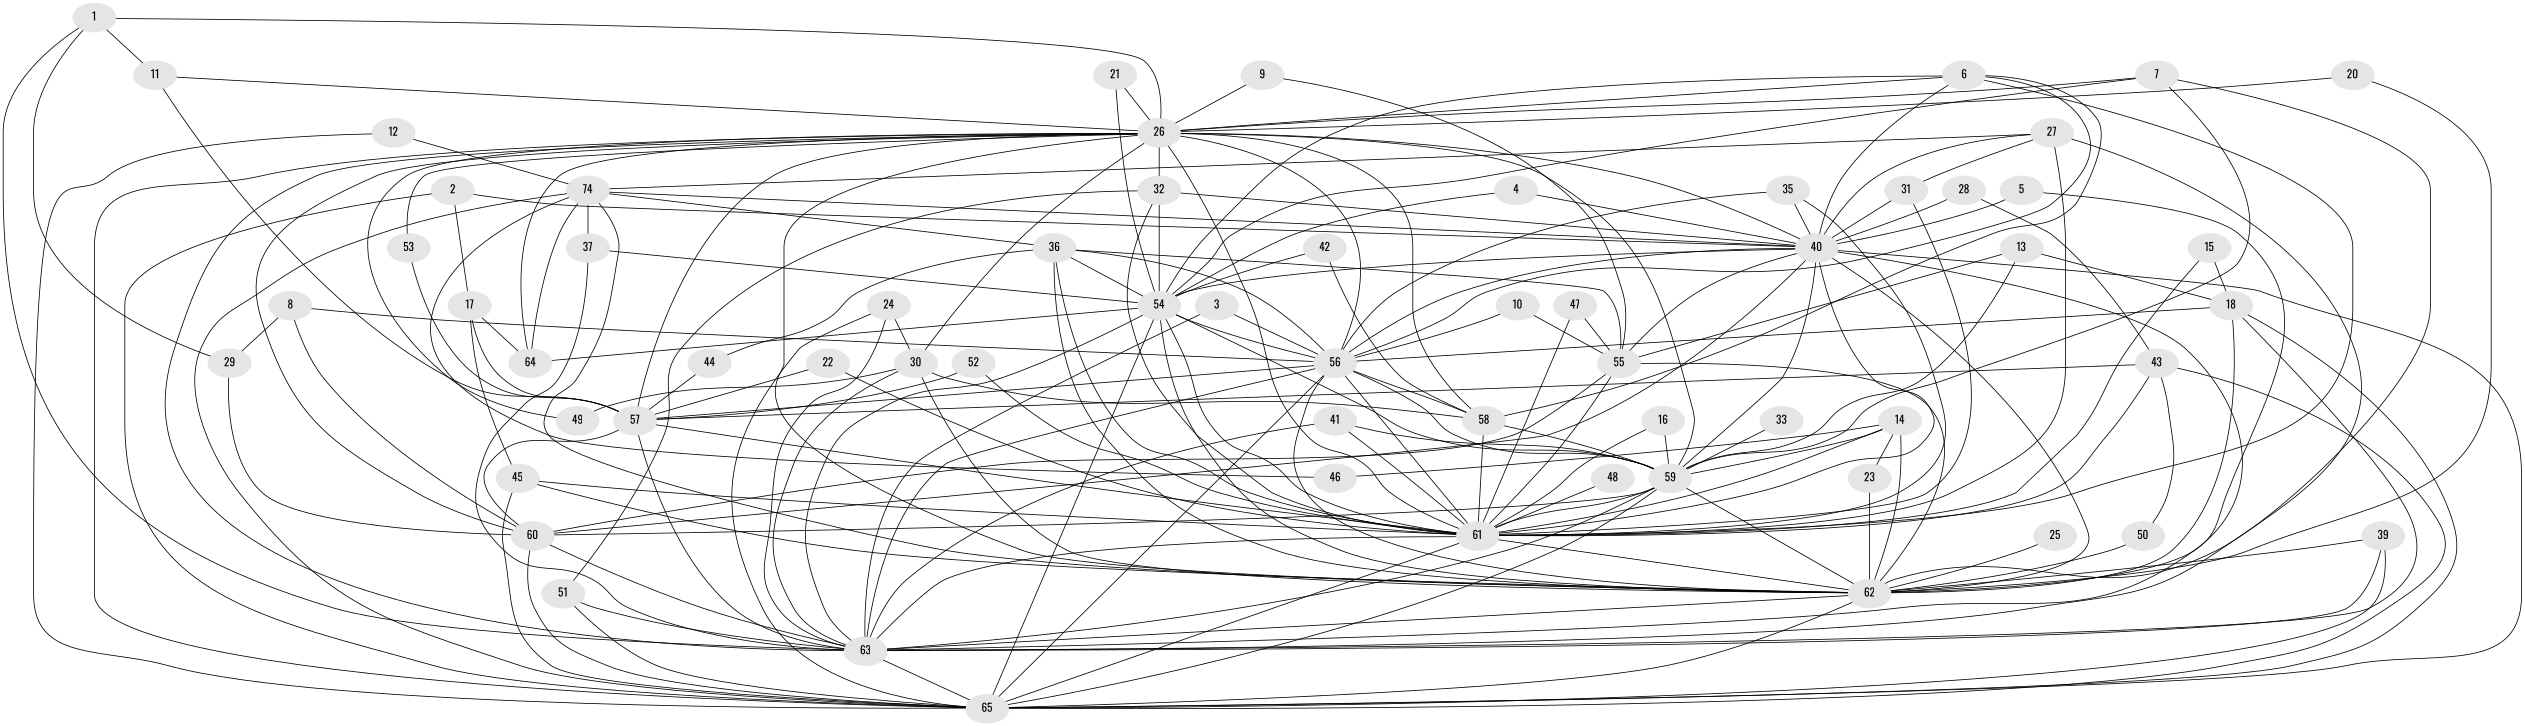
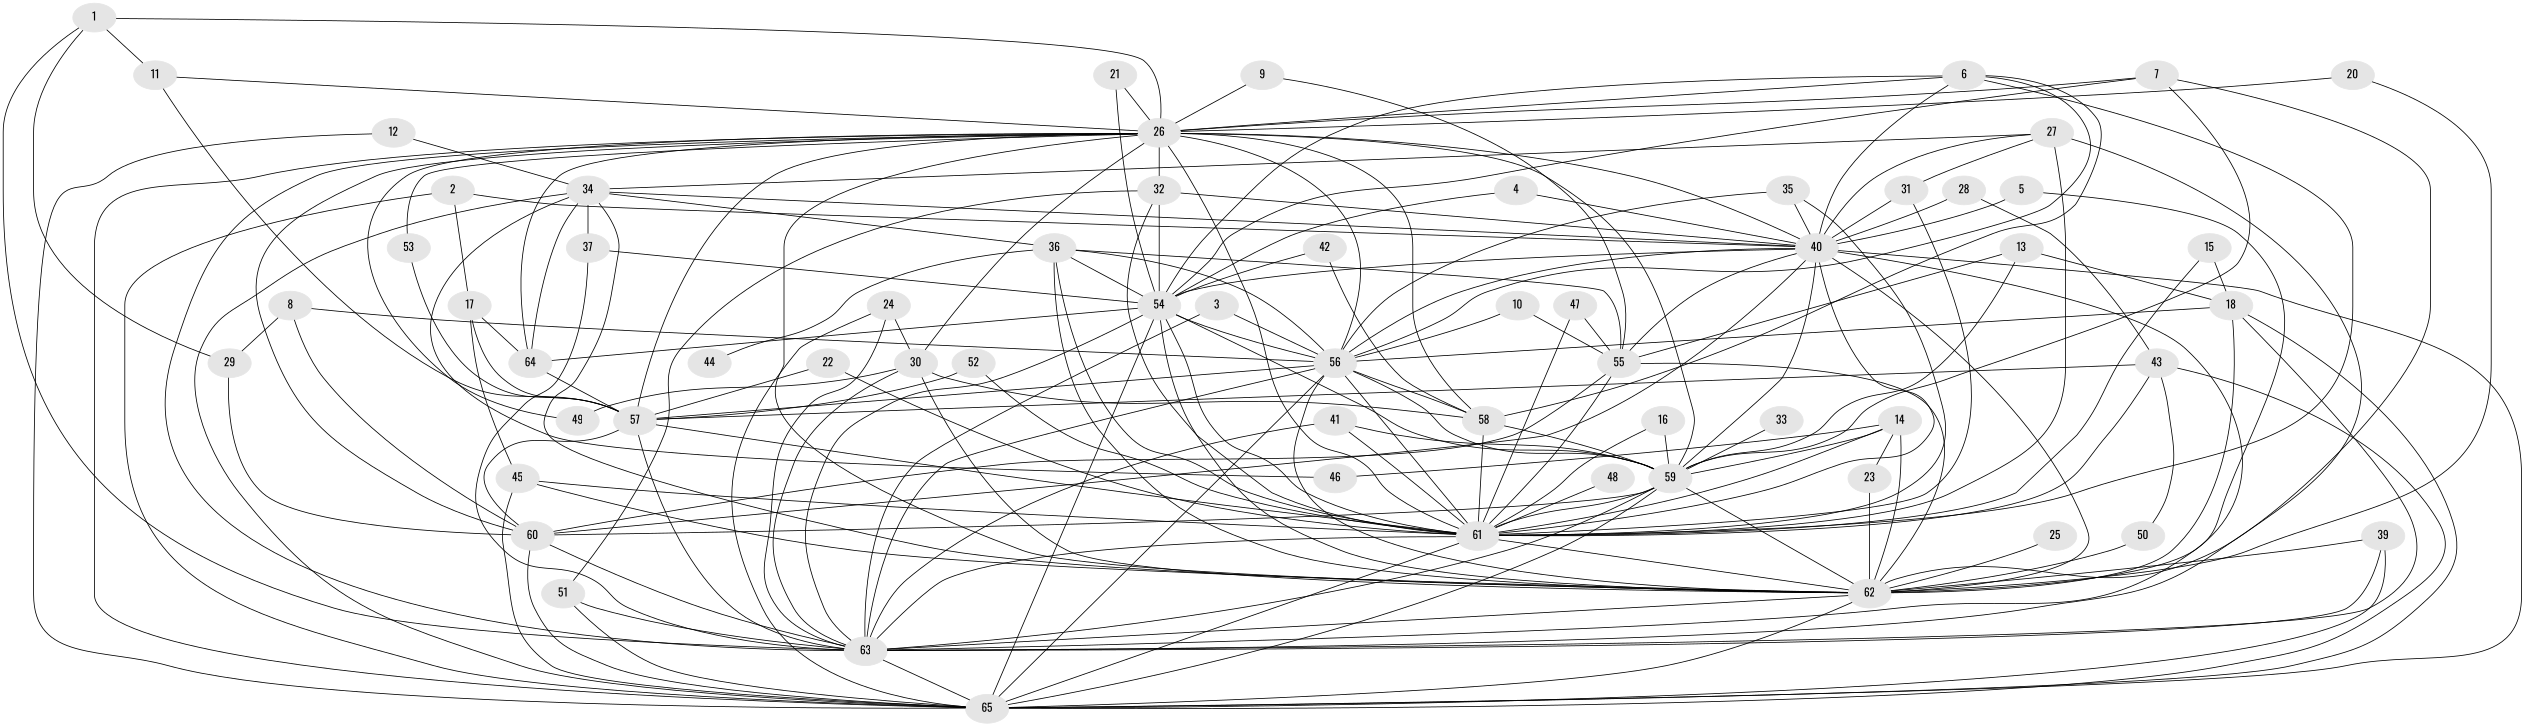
(588, 190) -> (588, 190)
(681, 386) -> (583, 392)
